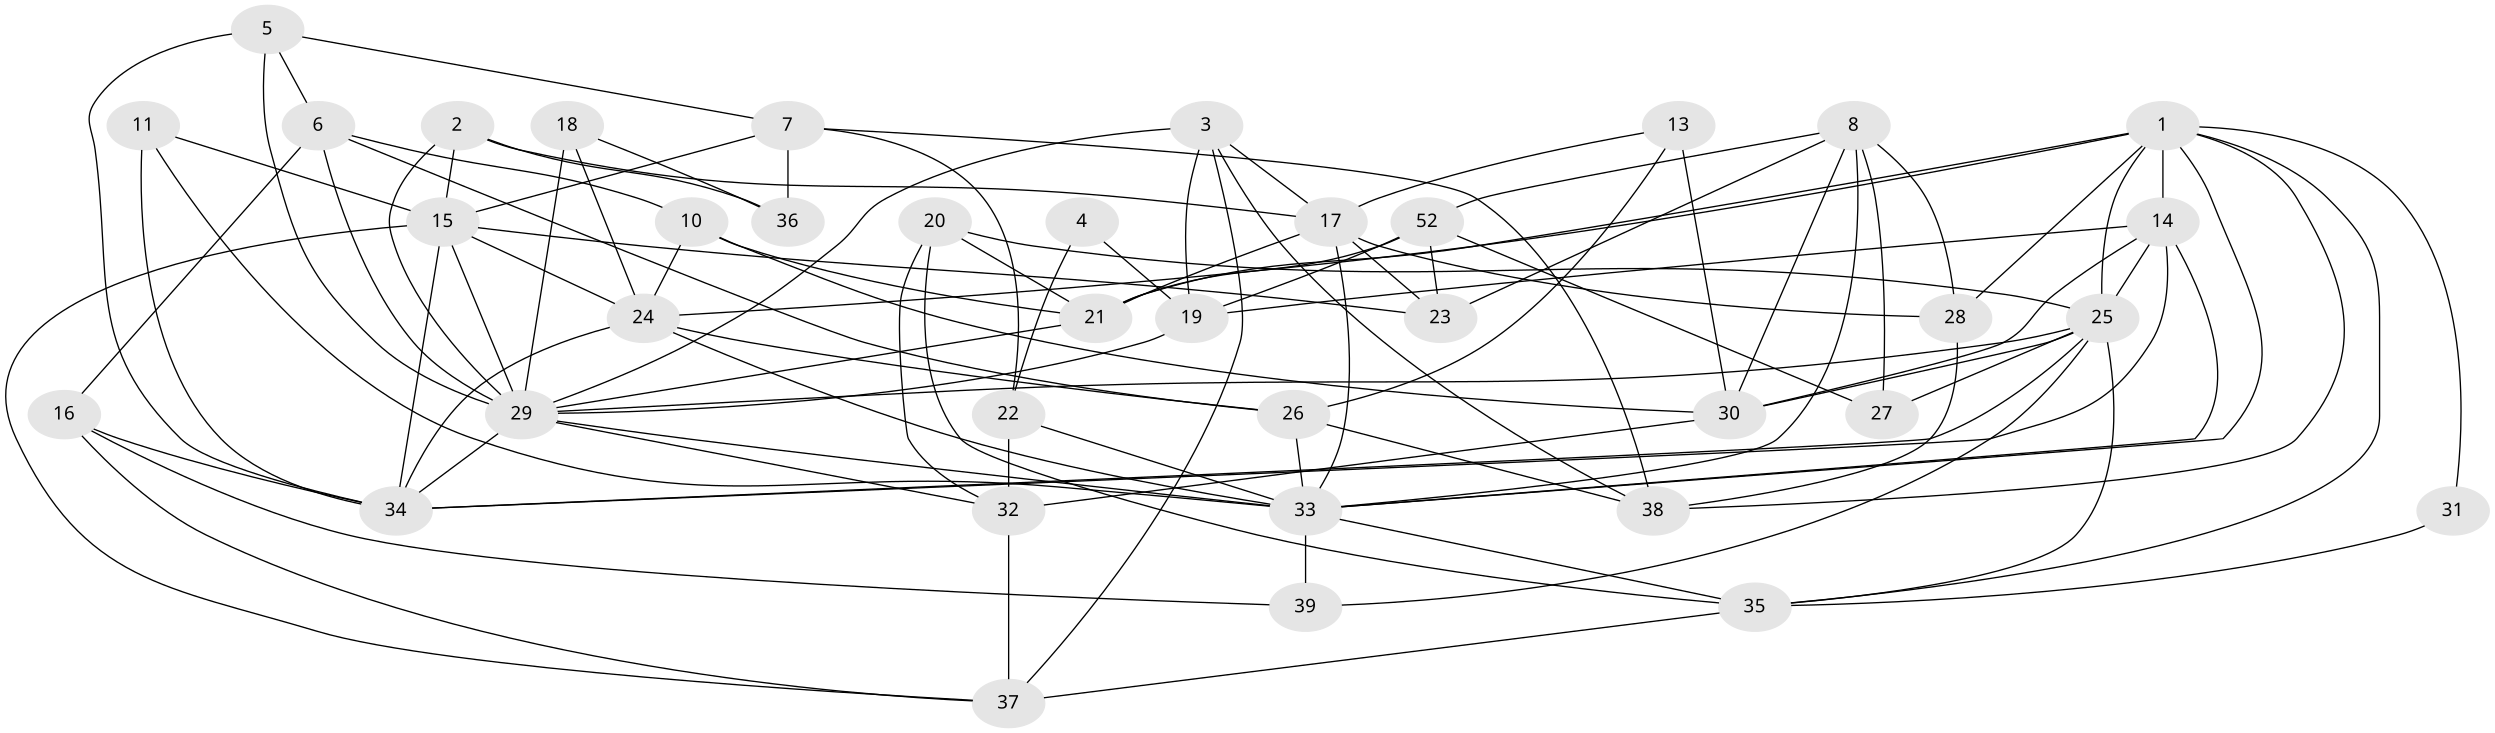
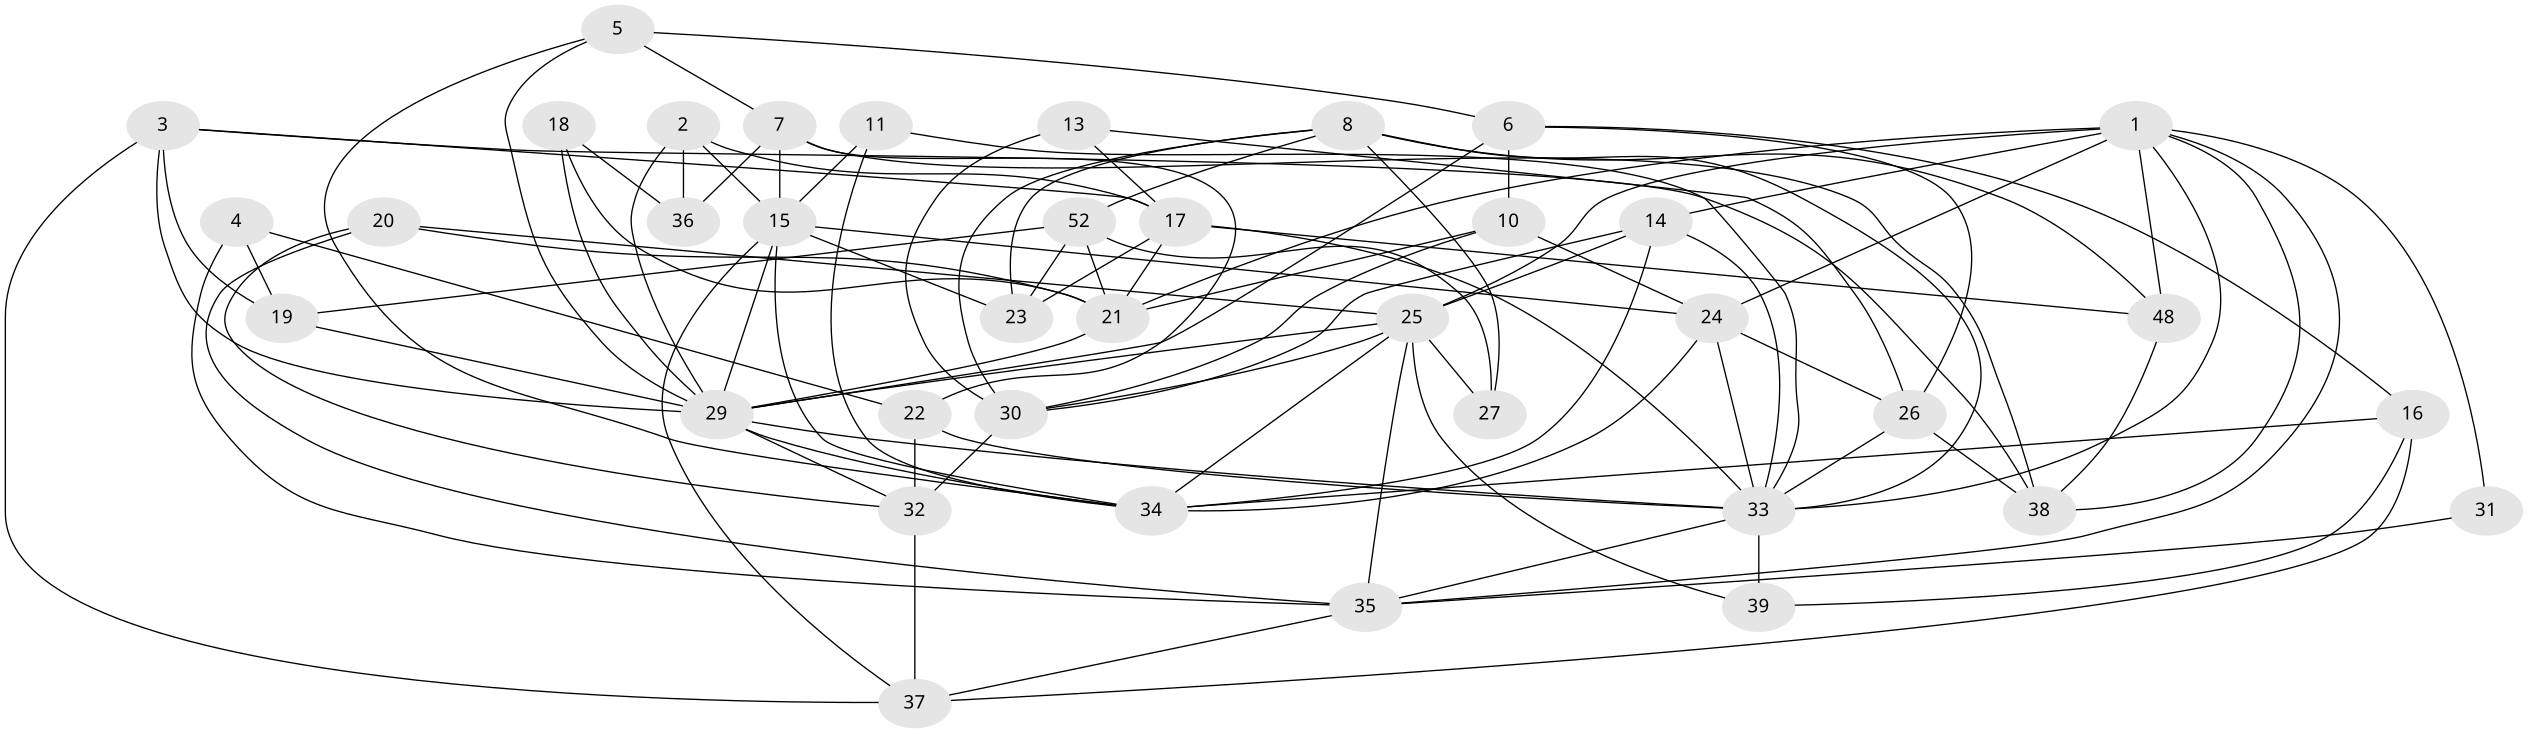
(605, 222) -> (797, 292)
(1744, 260) -> none
(1956, 318) -> (2164, 318)
none -> (661, 567)
